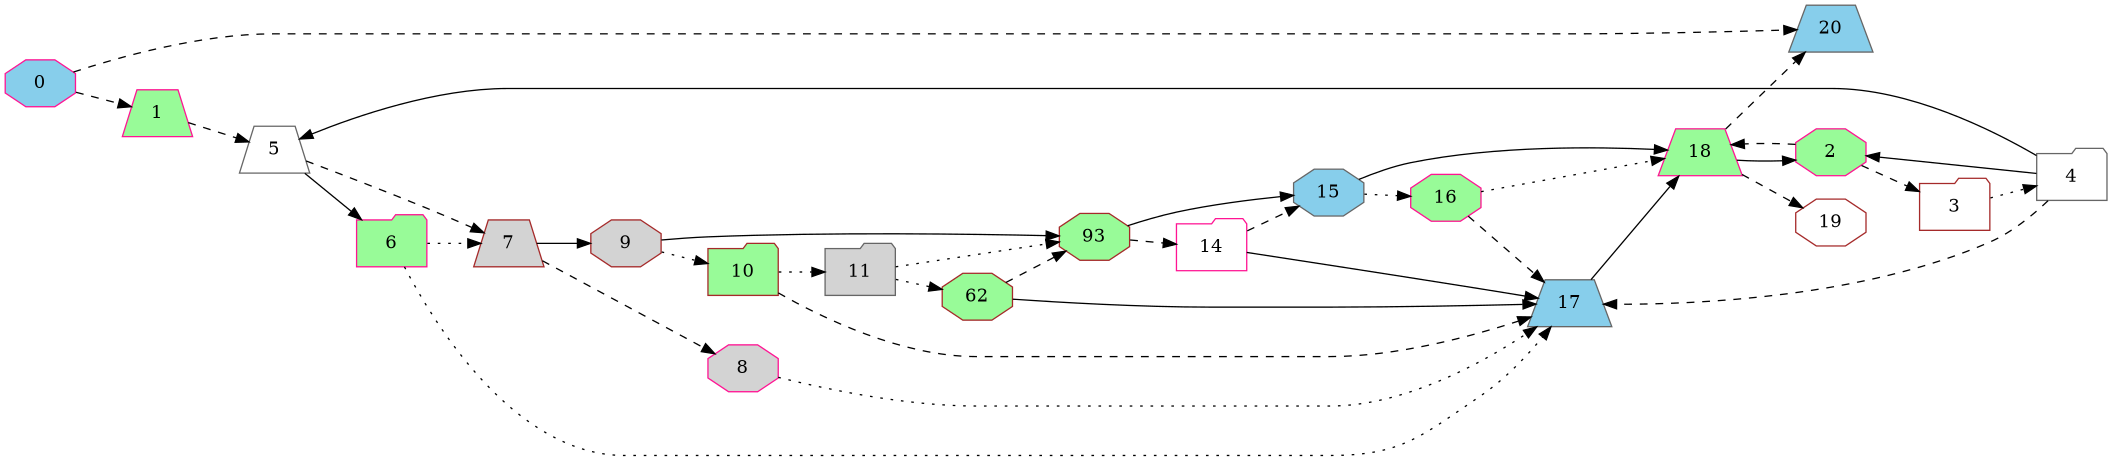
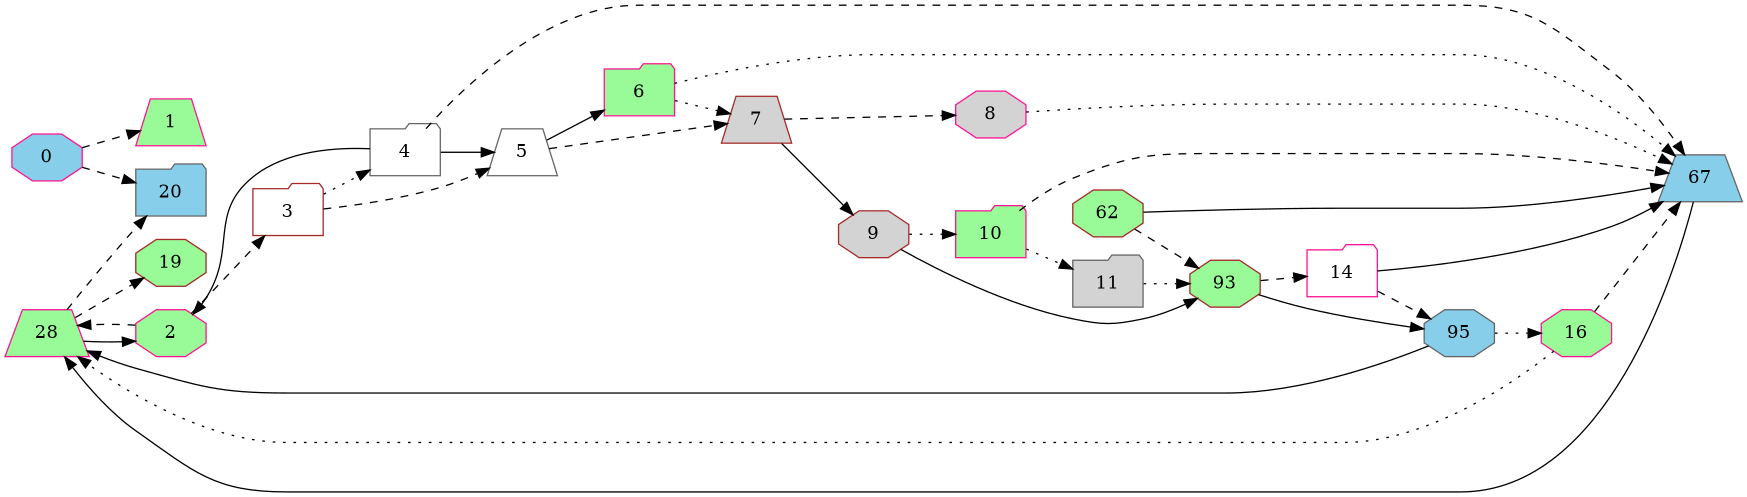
(1831, 29) -> (171, 193)
(212, 130) -> (402, 197)
(1700, 152) -> (47, 333)
(1329, 193) -> (1459, 333)
(1831, 223) -> (171, 263)
(743, 272) -> (991, 234)
(913, 283) -> none
(1570, 303) -> (1700, 178)
